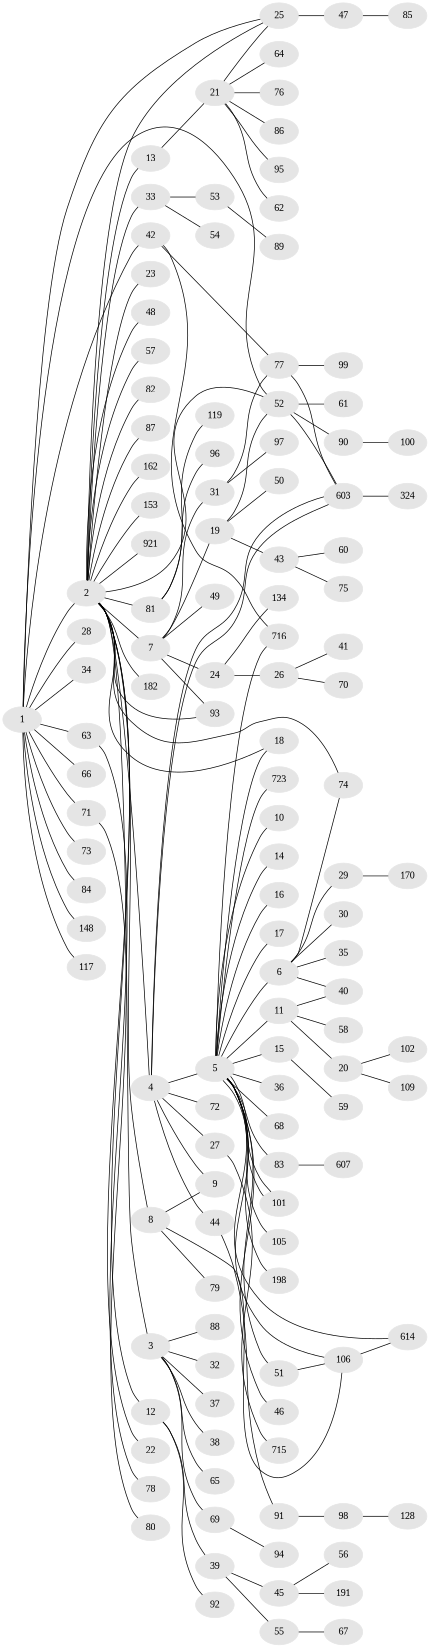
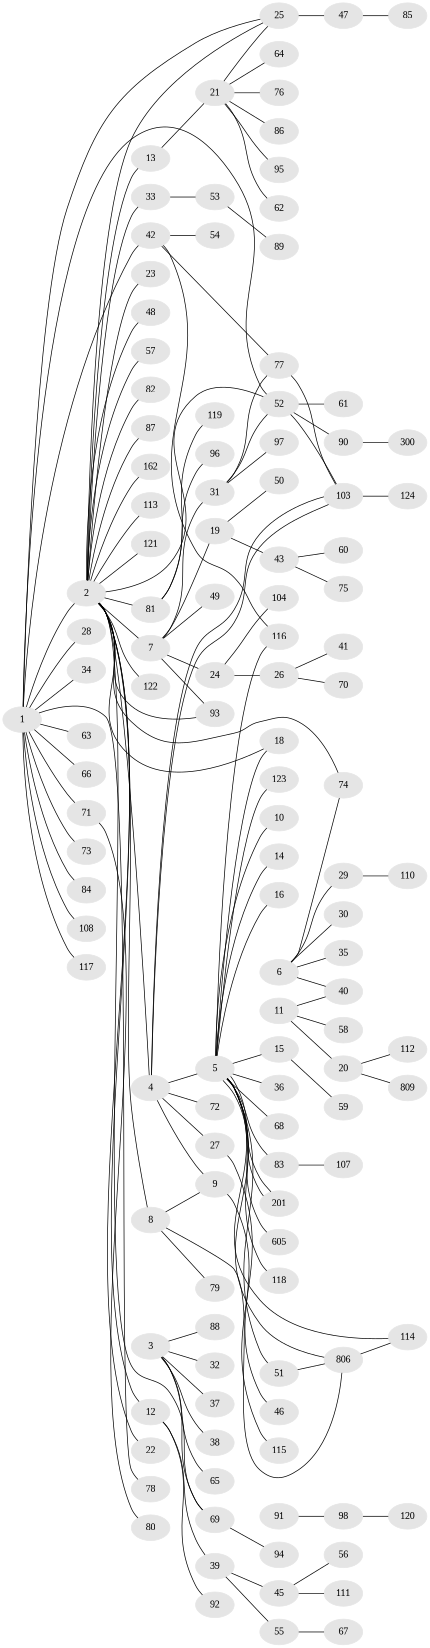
(183, 216) -> (183, 236)
(343, 366) -> none
(408, 443) -> (408, 443)
(246, 476) -> (250, 441)
(343, 496) -> (343, 496)
(408, 496) -> (408, 496)
(151, 505) -> (151, 505)
(151, 544) -> (151, 544)
(279, 598) -> (279, 598)
(279, 637) -> (279, 637)
(151, 687) -> (151, 687)
(279, 780) -> (279, 780)
(123, 802) -> (116, 976)
(408, 876) -> (408, 876)
(86, 929) -> (86, 929)
(279, 934) -> none
(242, 1018) -> none
(247, 1040) -> none
(408, 1049) -> (408, 1049)
(408, 1088) -> (408, 1088)
(119, 1113) -> (124, 1168)
(343, 1165) -> (343, 1165)
(279, 1204) -> (279, 1204)
(215, 1223) -> none
(247, 1240) -> (247, 1298)
(279, 1242) -> (279, 1242)
(279, 1281) -> (279, 1281)
(408, 1337) -> (408, 1337)
(343, 1360) -> (343, 1360)
(279, 1451) -> (279, 1451)
(408, 1516) -> (408, 1516)
(343, 1593) -> (343, 1593)
